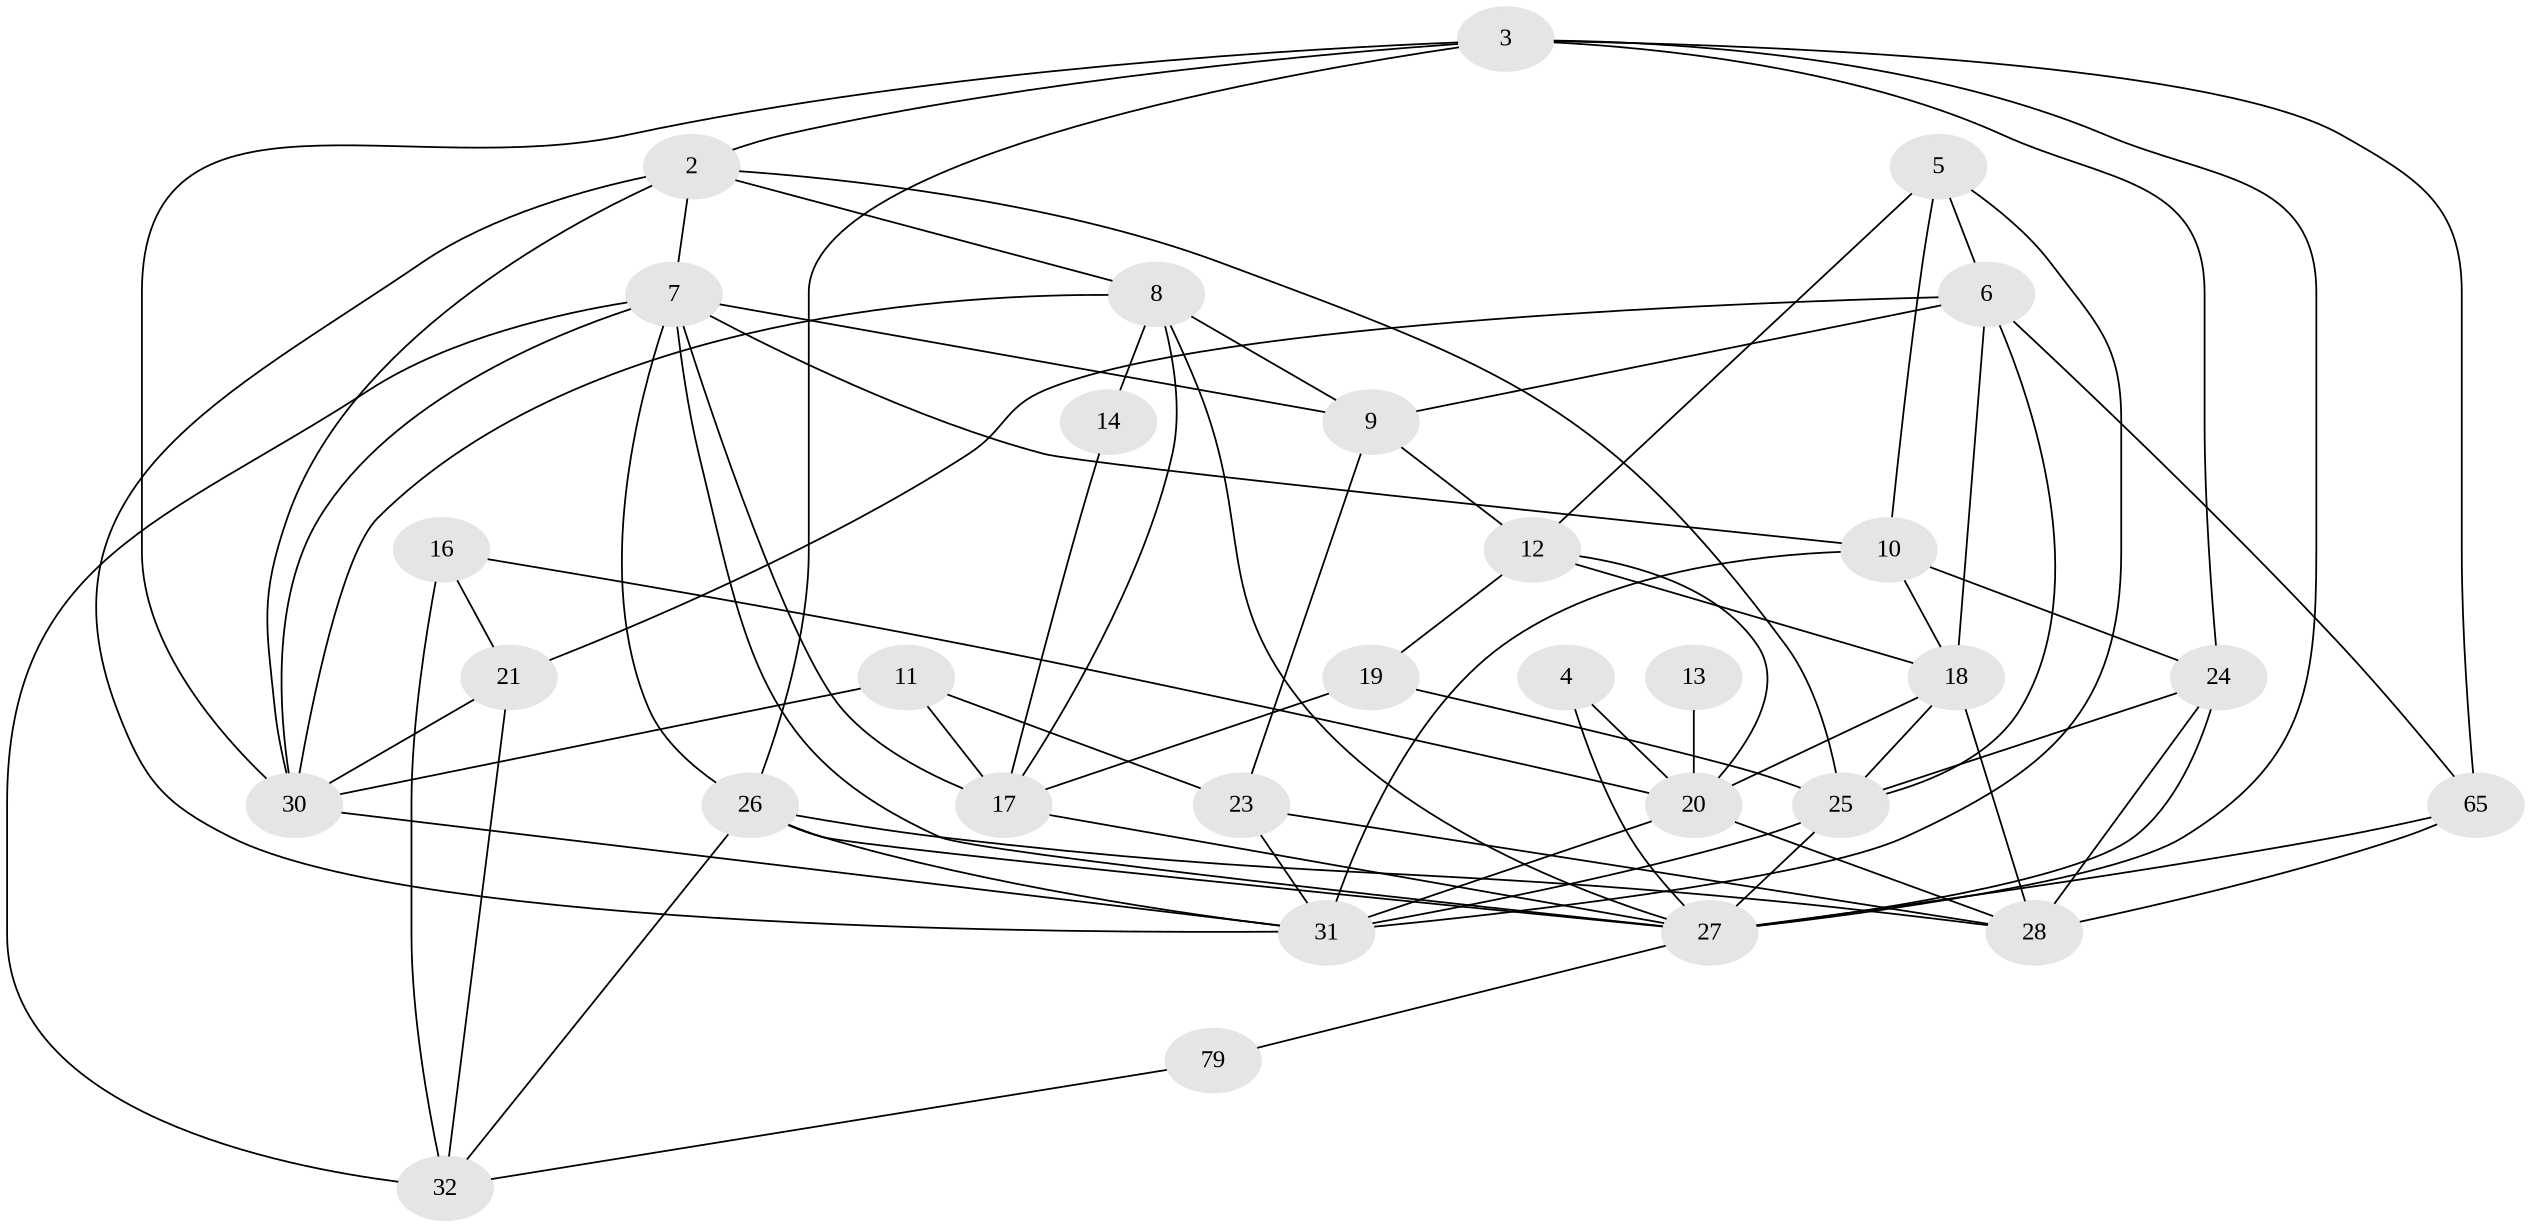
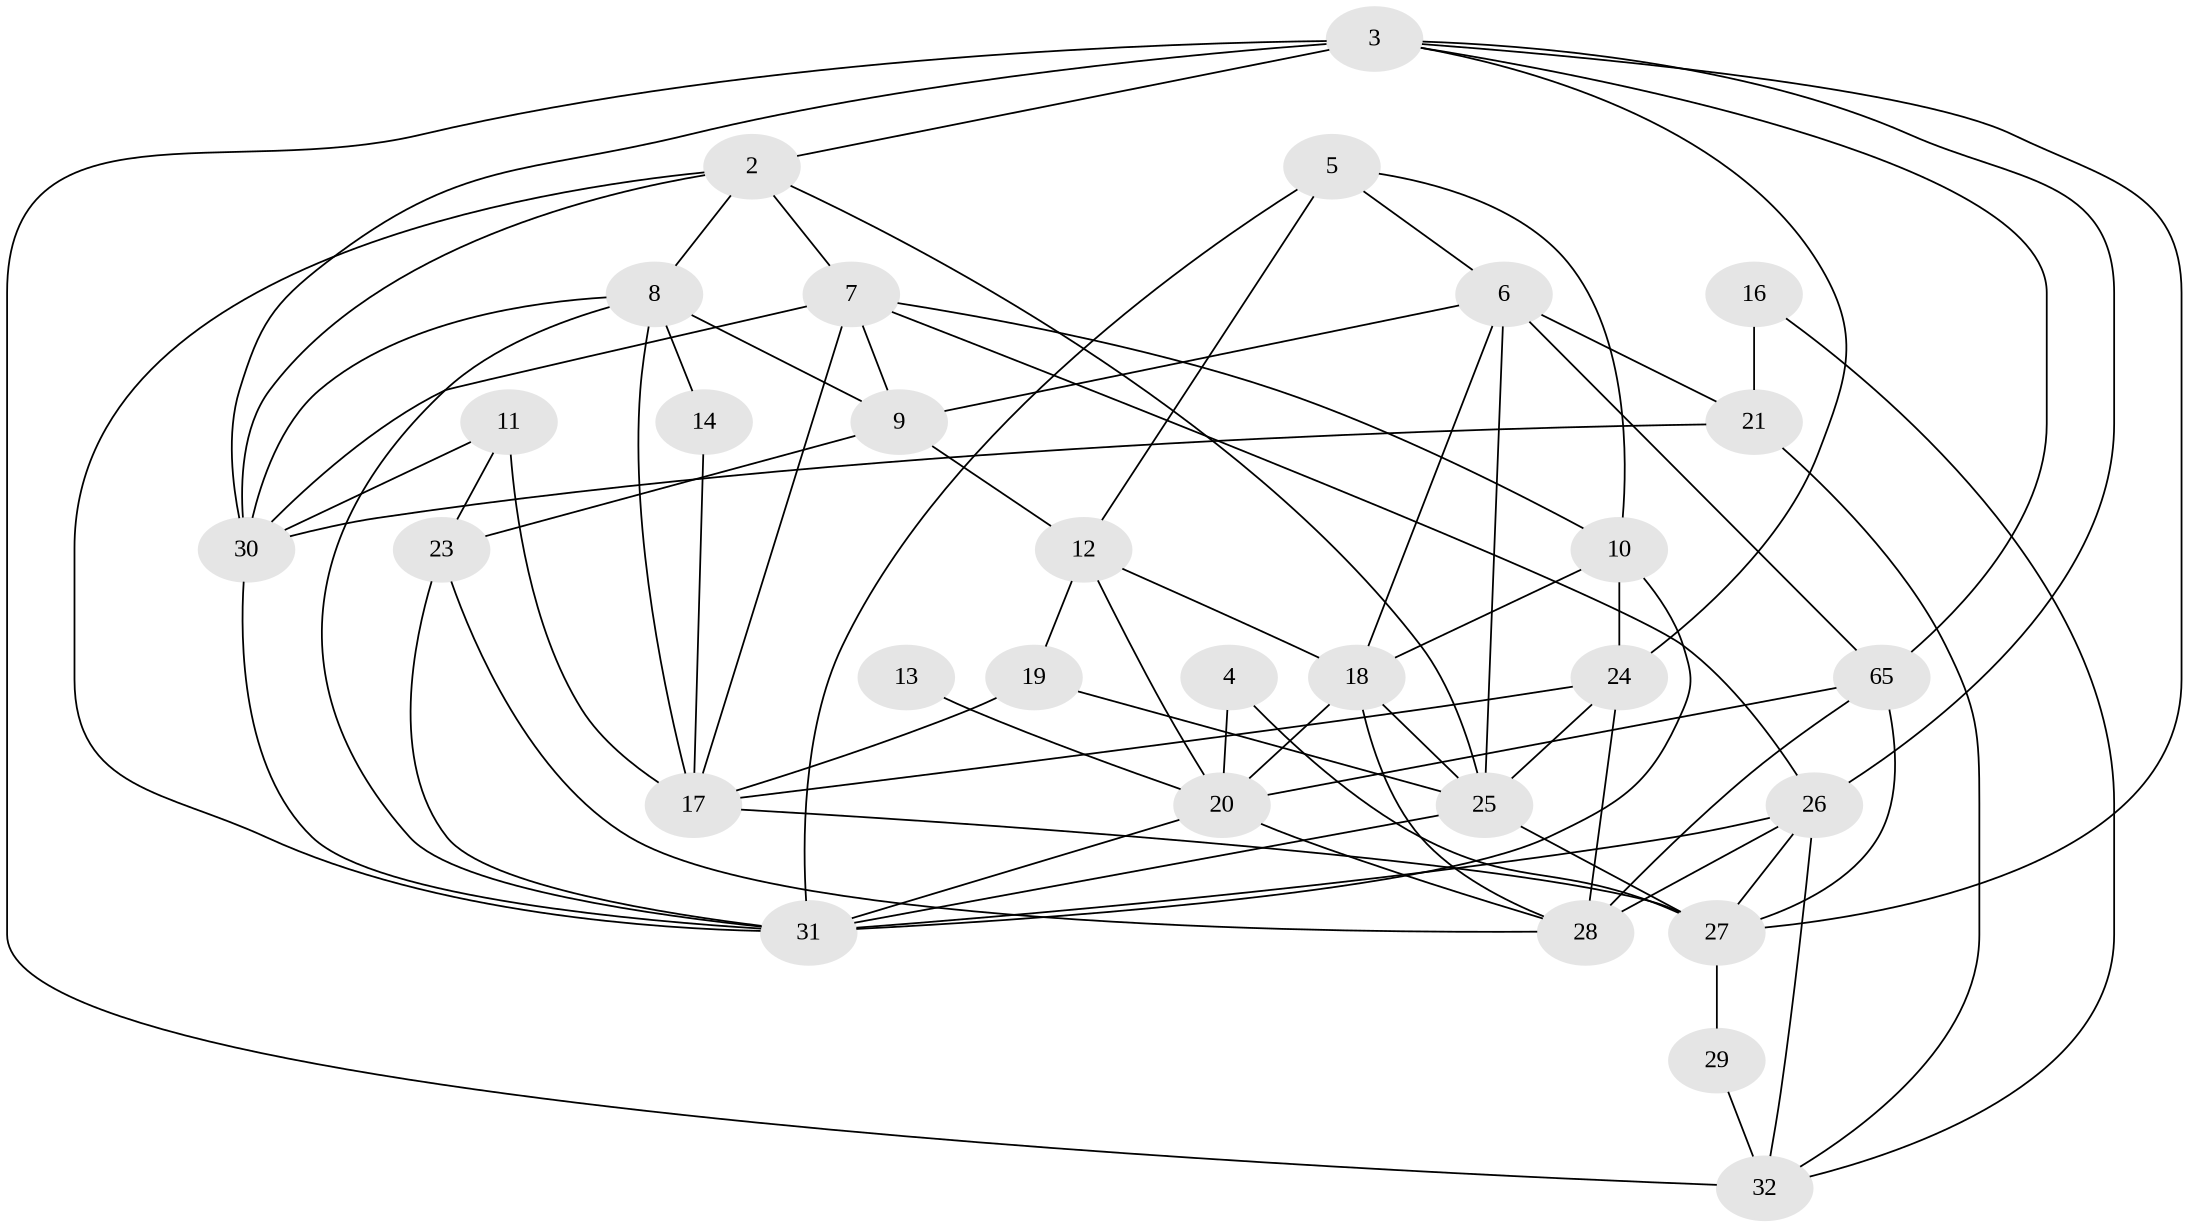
(1070, 666) -> (1580, 736)
(23, 692) -> (7, 785)
(1339, 743) -> (332, 696)
(906, 819) -> none
(2112, 849) -> (1157, 745)
(1213, 1061) -> (1717, 1061)
